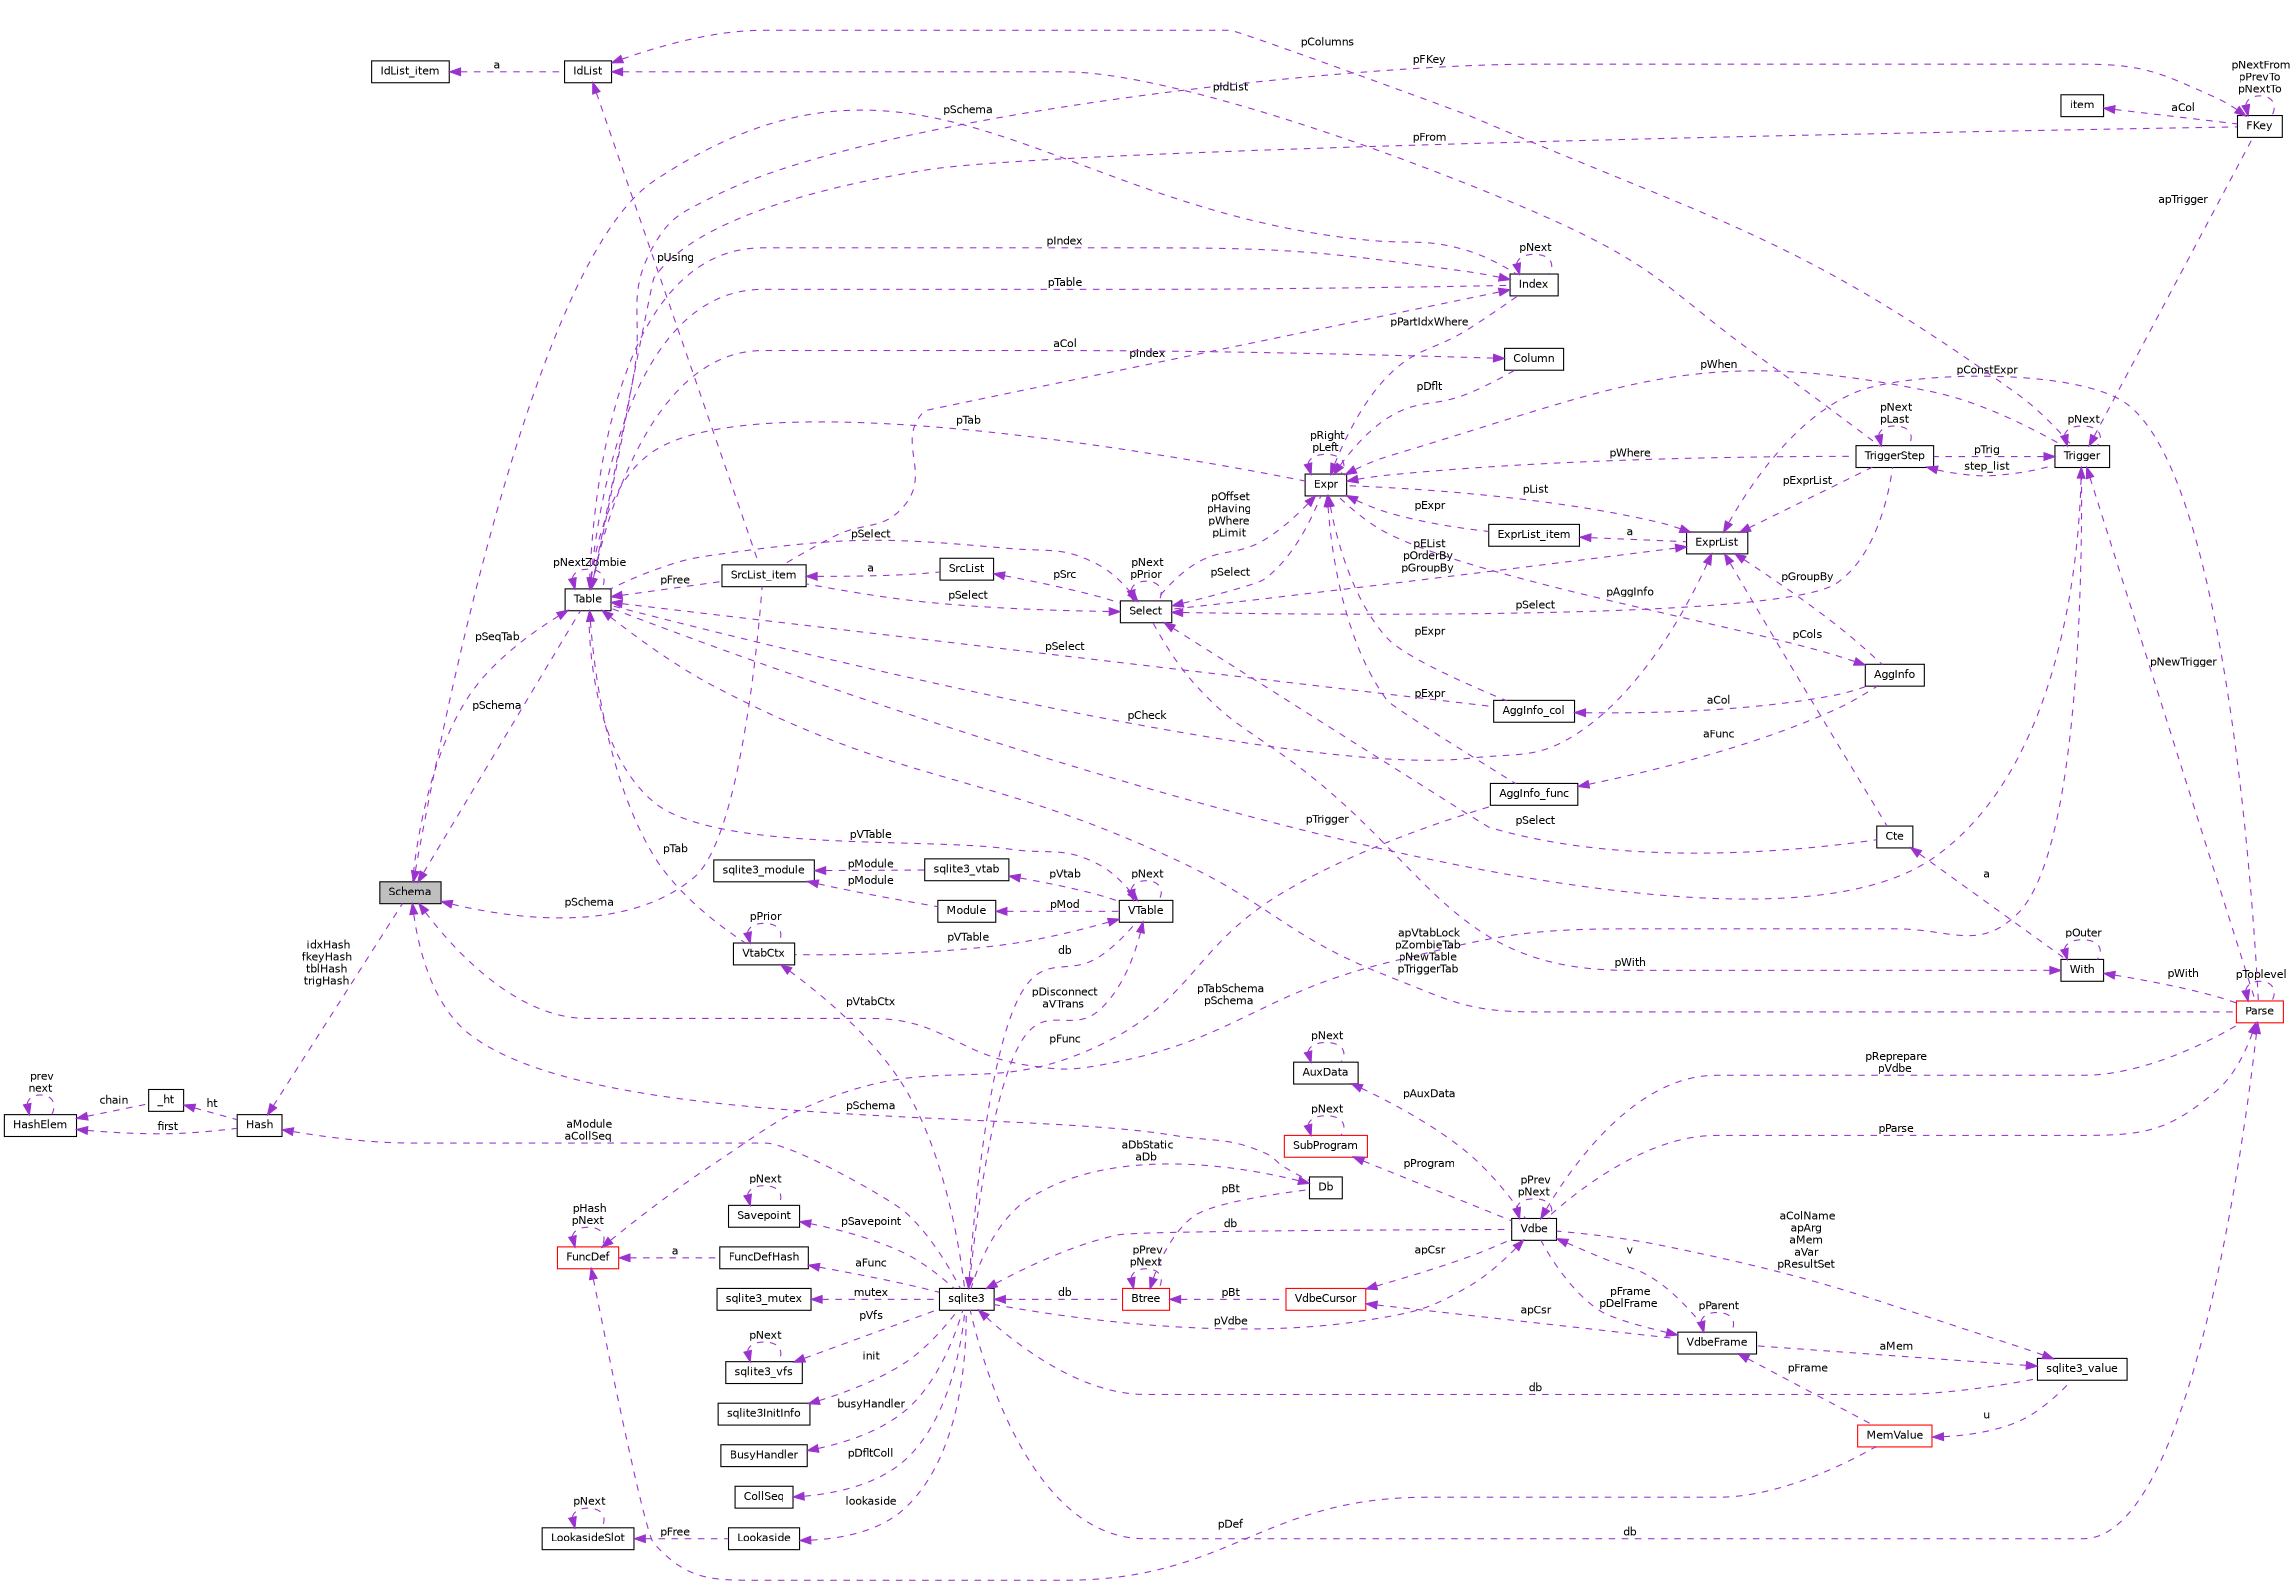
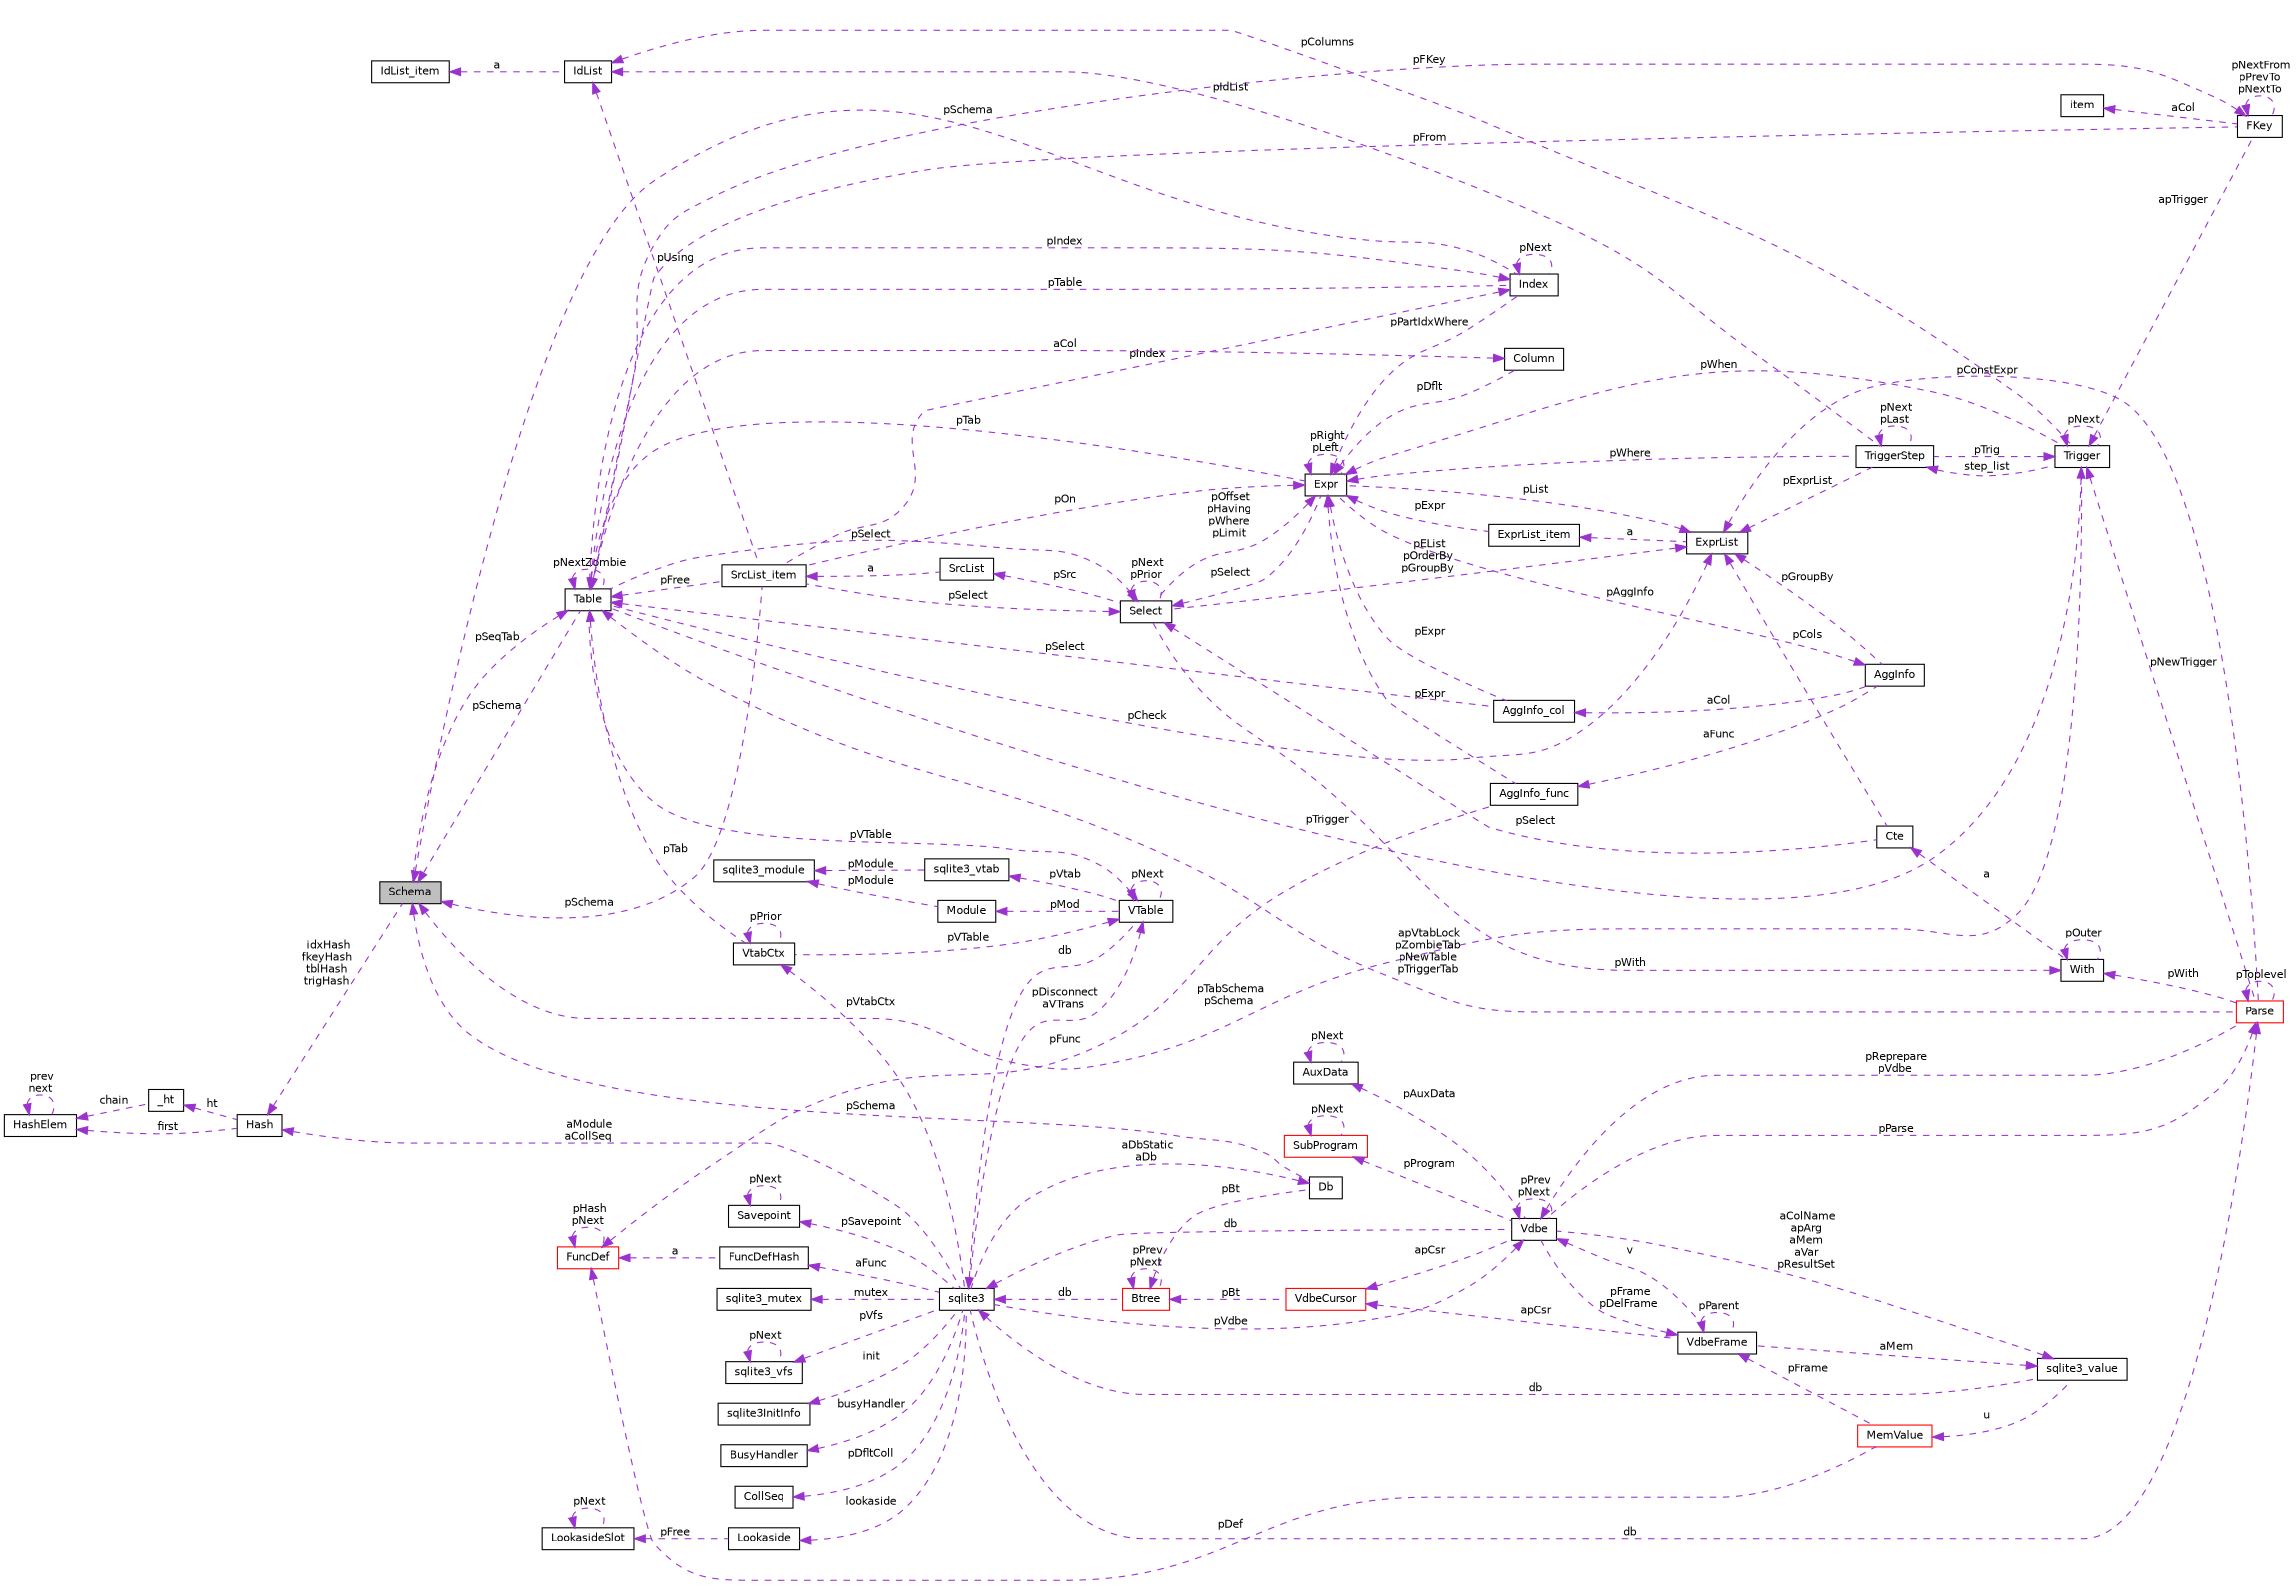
none -> (1048, 514)
(1577, 611) -> none
